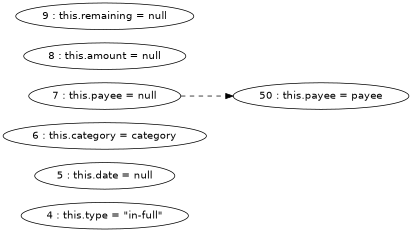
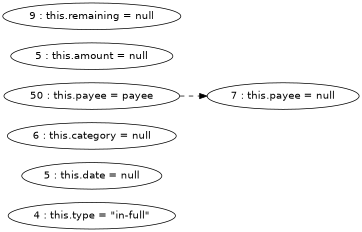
(105, 56) -> (92, 56)
(203, 96) -> (190, 96)
(105, 136) -> (92, 136)
